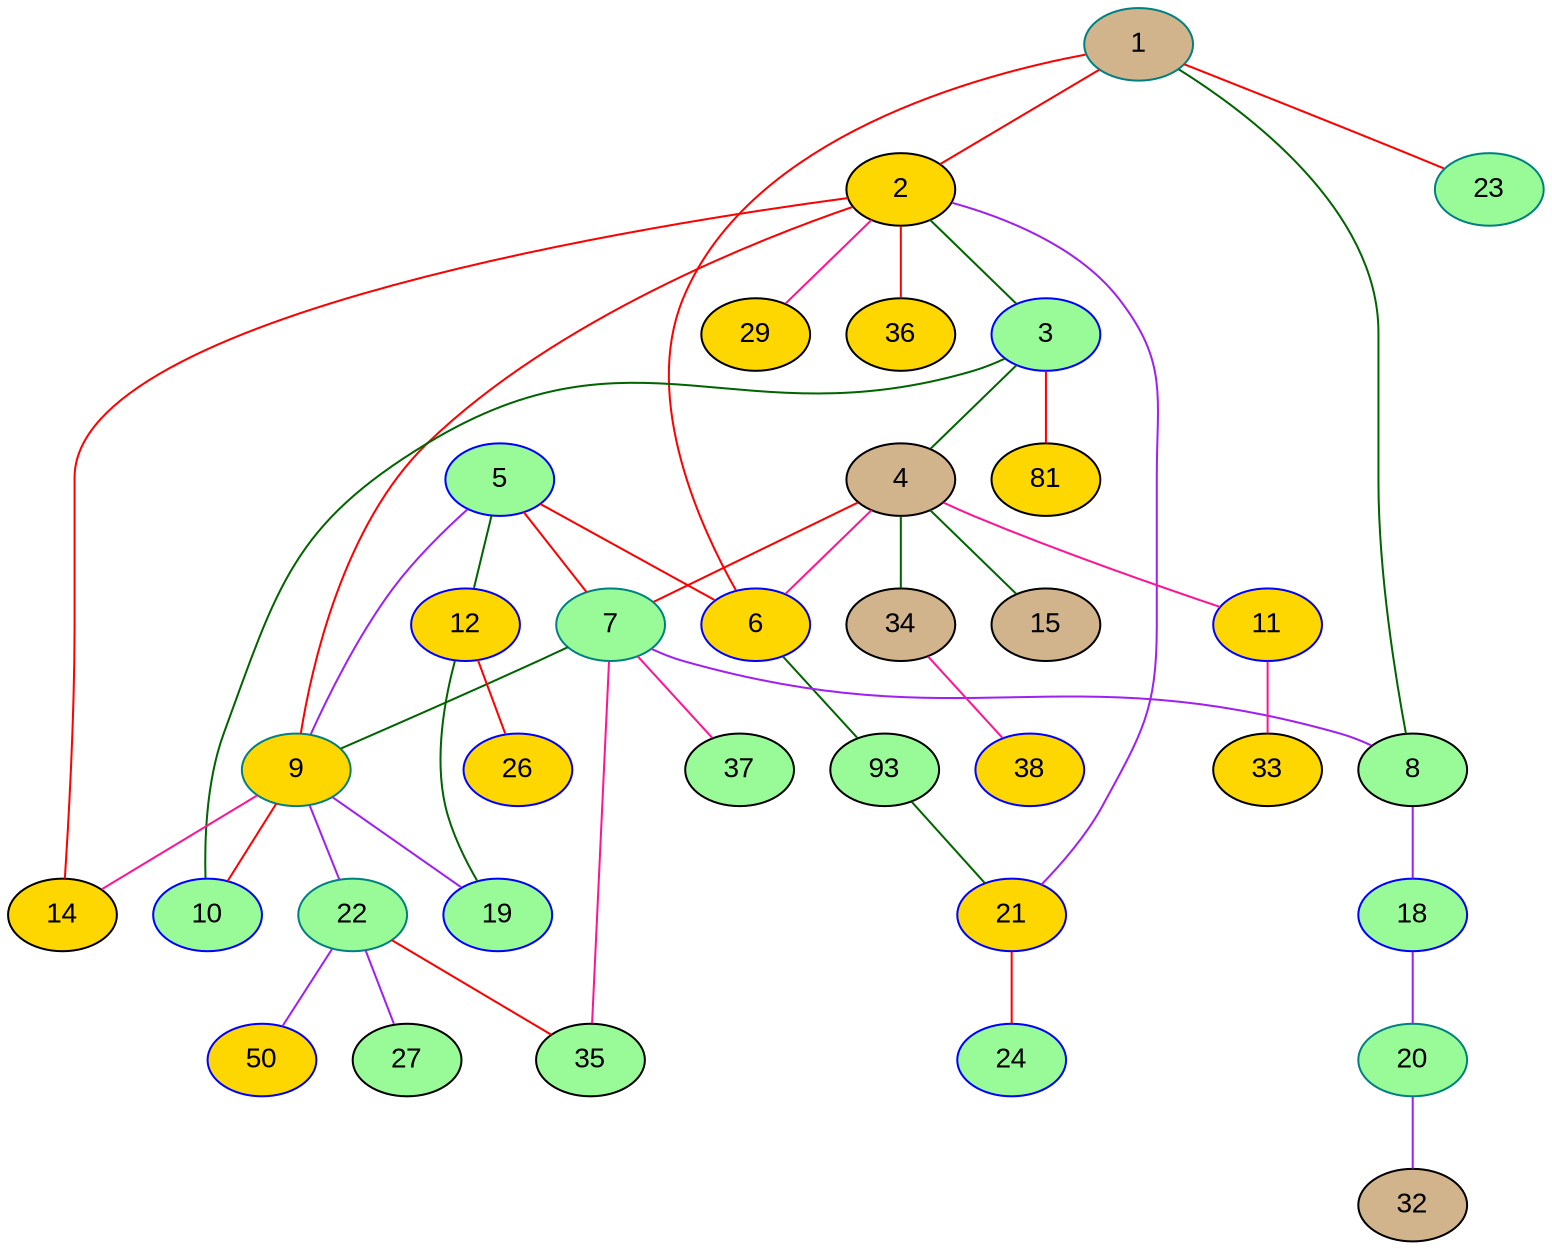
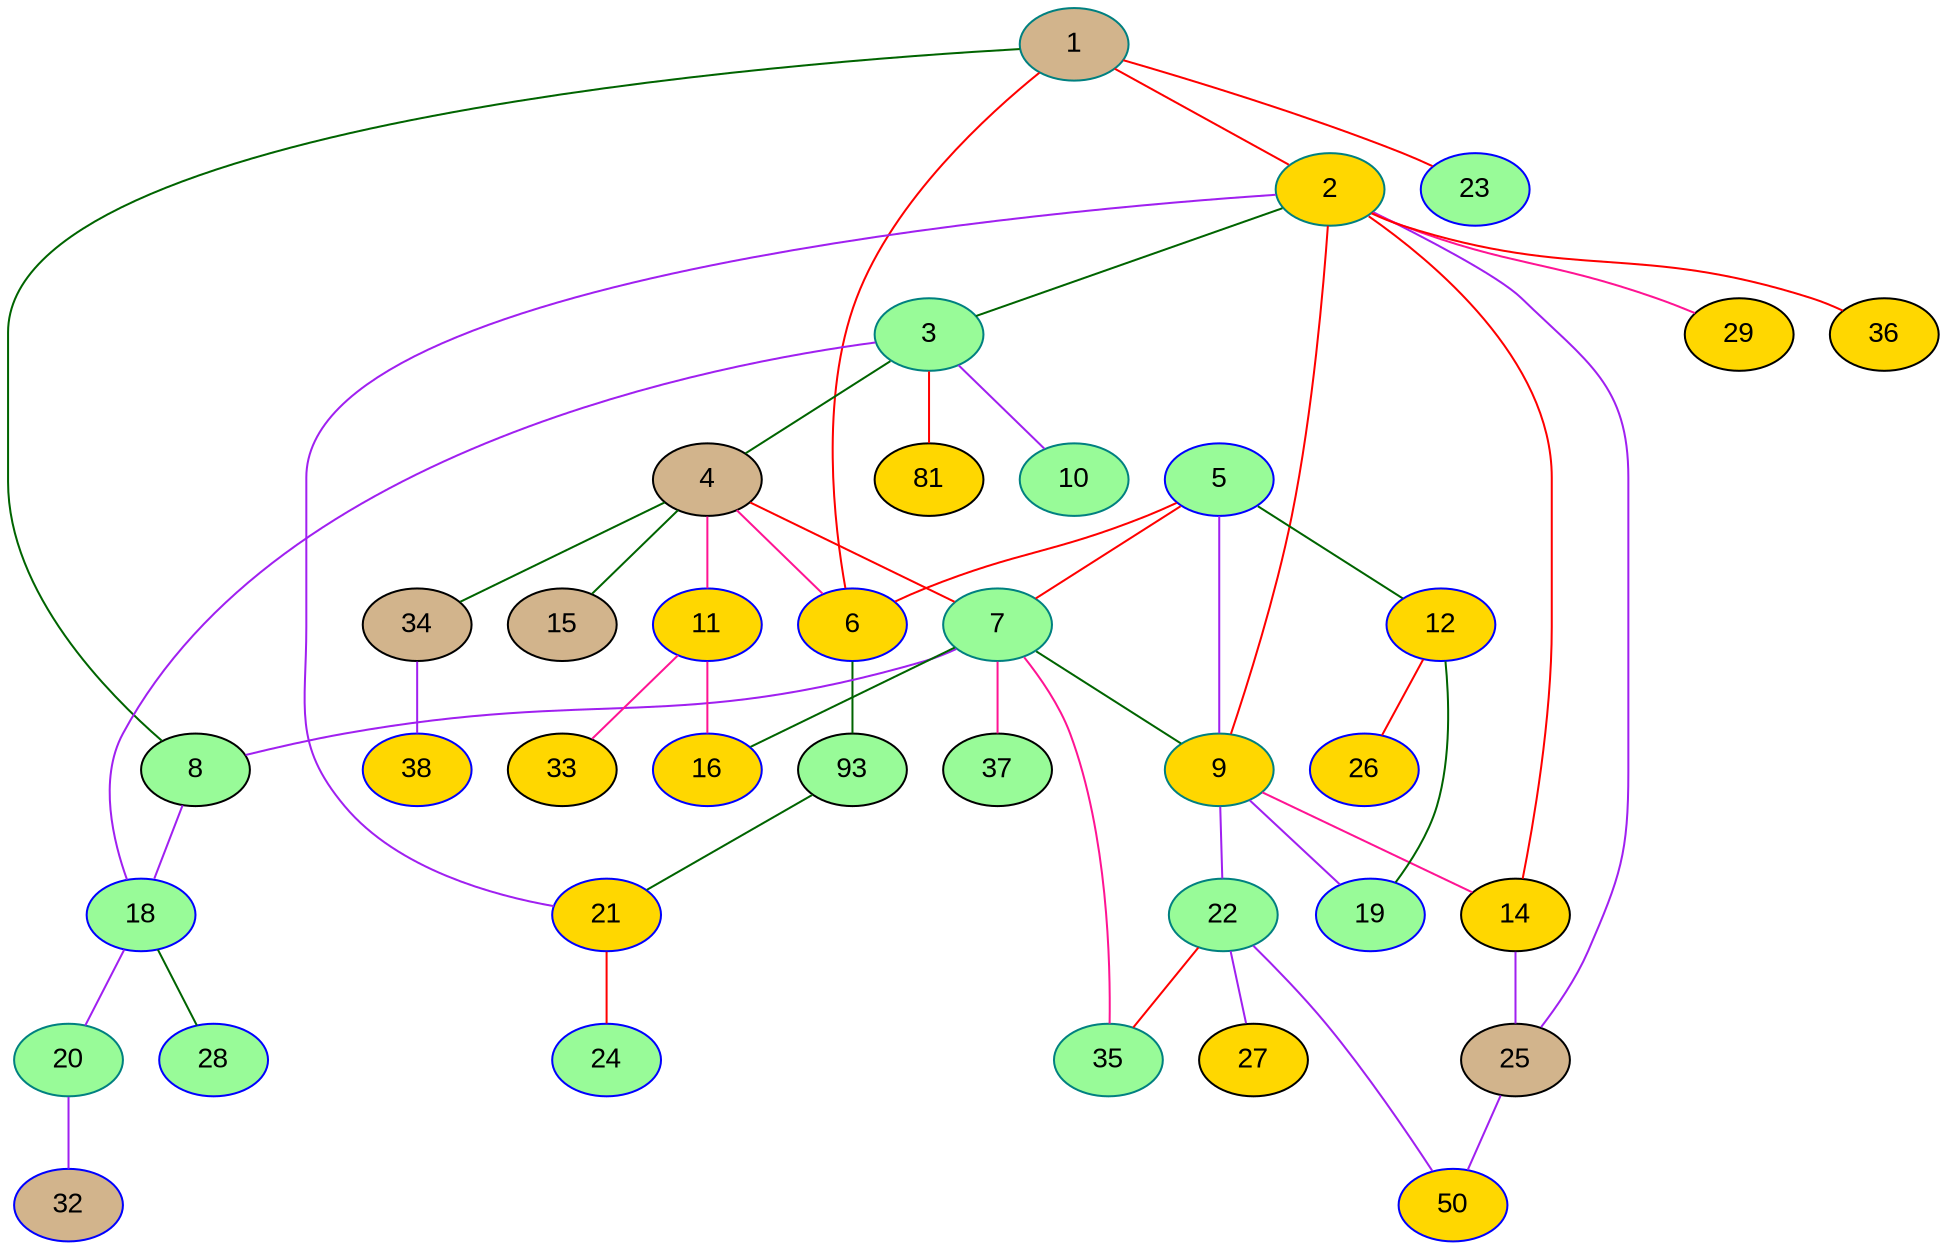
(901, 189) -> (1330, 189)
(1489, 189) -> (1475, 189)
(1046, 335) -> (929, 335)
(489, 413) -> (1001, 407)
none -> (386, 490)
(954, 685) -> (417, 697)
none -> (707, 770)
(252, 842) -> none
(208, 915) -> (1074, 480)
none -> (214, 1060)
(407, 1060) -> (1254, 1060)
(590, 1060) -> (1108, 1060)
none -> (1515, 1060)
(1413, 1205) -> (69, 1205)
